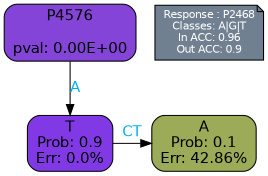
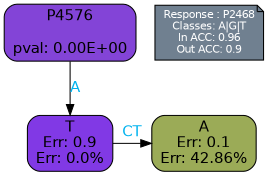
(70, 143) -> (70, 143)
(204, 143) -> (204, 143)
